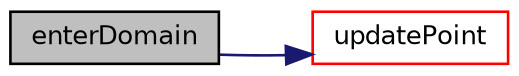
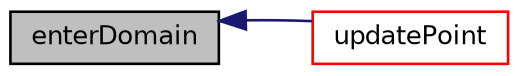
(253, 55) -> (279, 20)
